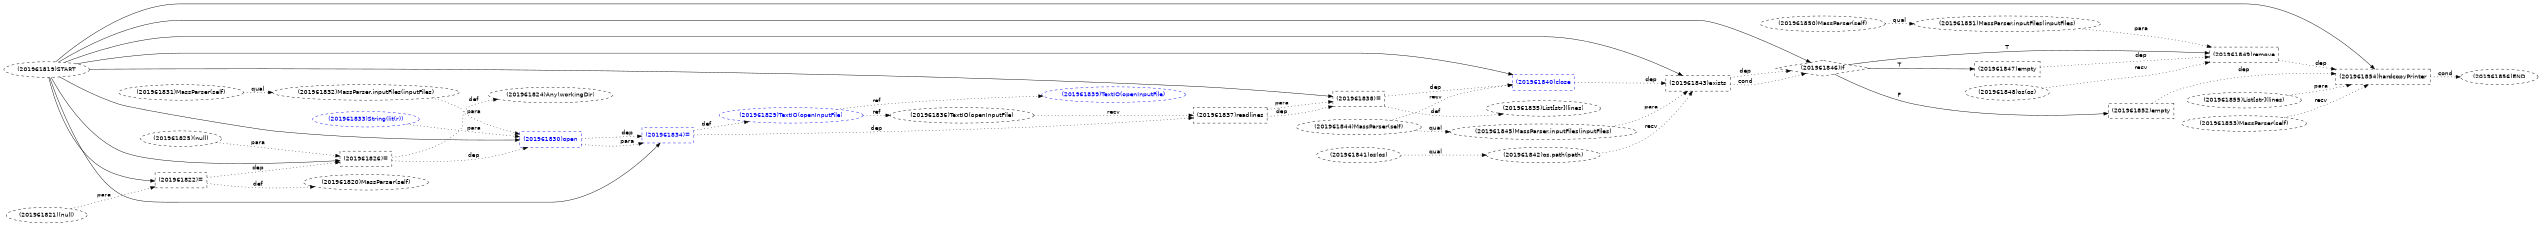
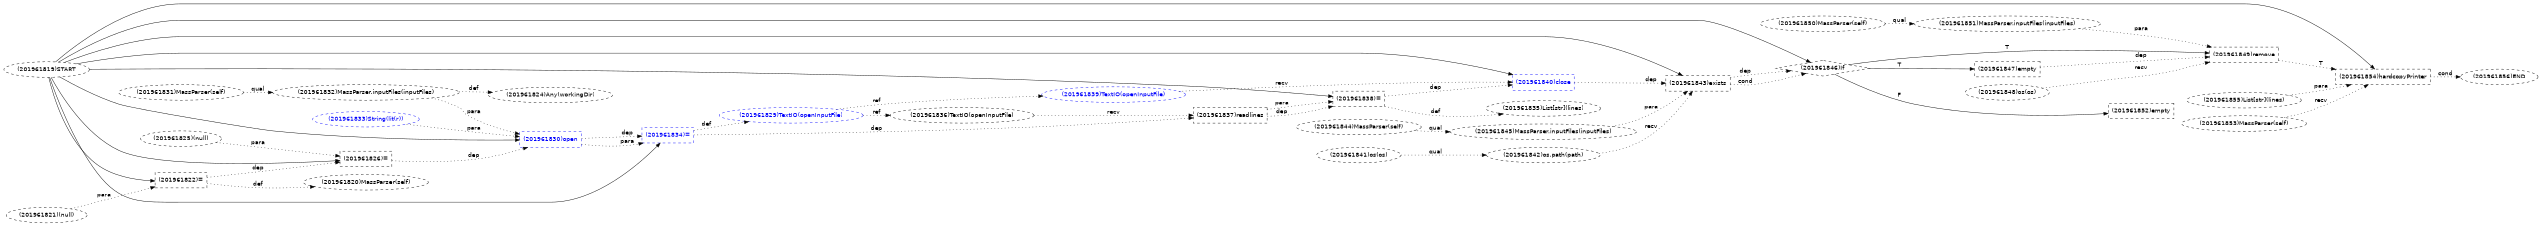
(2321, 63) -> (2321, 63)
(2239, 77) -> none
(1447, 98) -> (1343, 85)
(454, 135) -> (473, 92)
